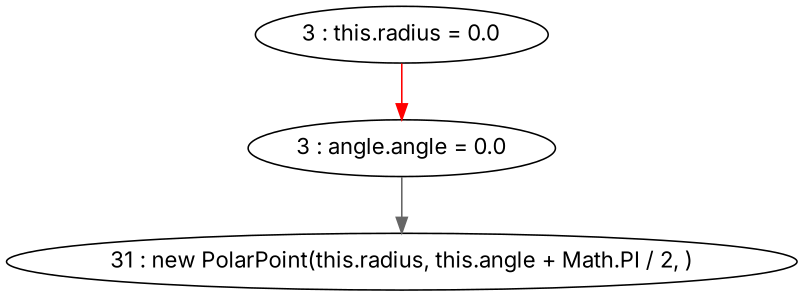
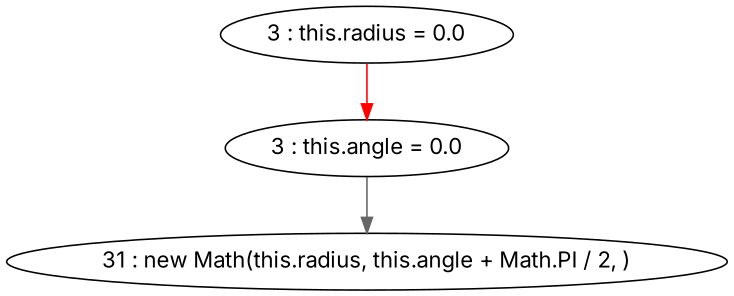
(402, 148) -> (367, 148)
(402, 262) -> (367, 262)
